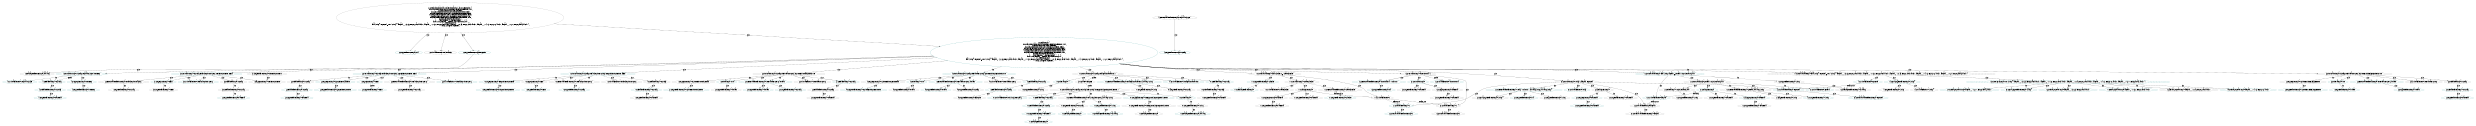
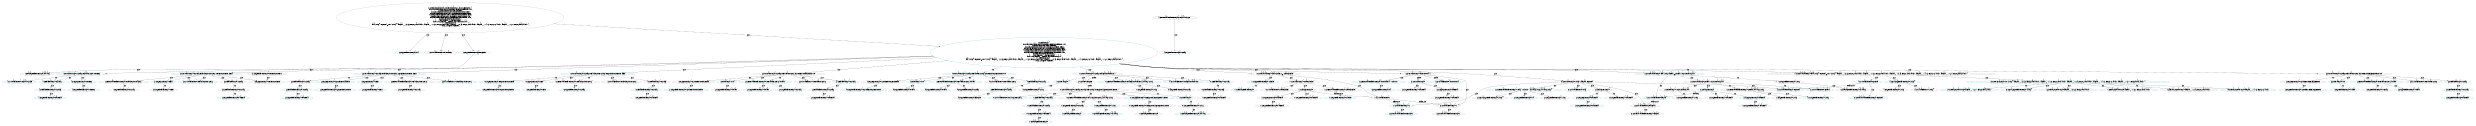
(70, 78) -> (70, 78)
(1419, 78) -> (1419, 78)
(373, 86) -> (373, 86)
none -> (2377, 90)
(1827, 94) -> (1872, 89)
